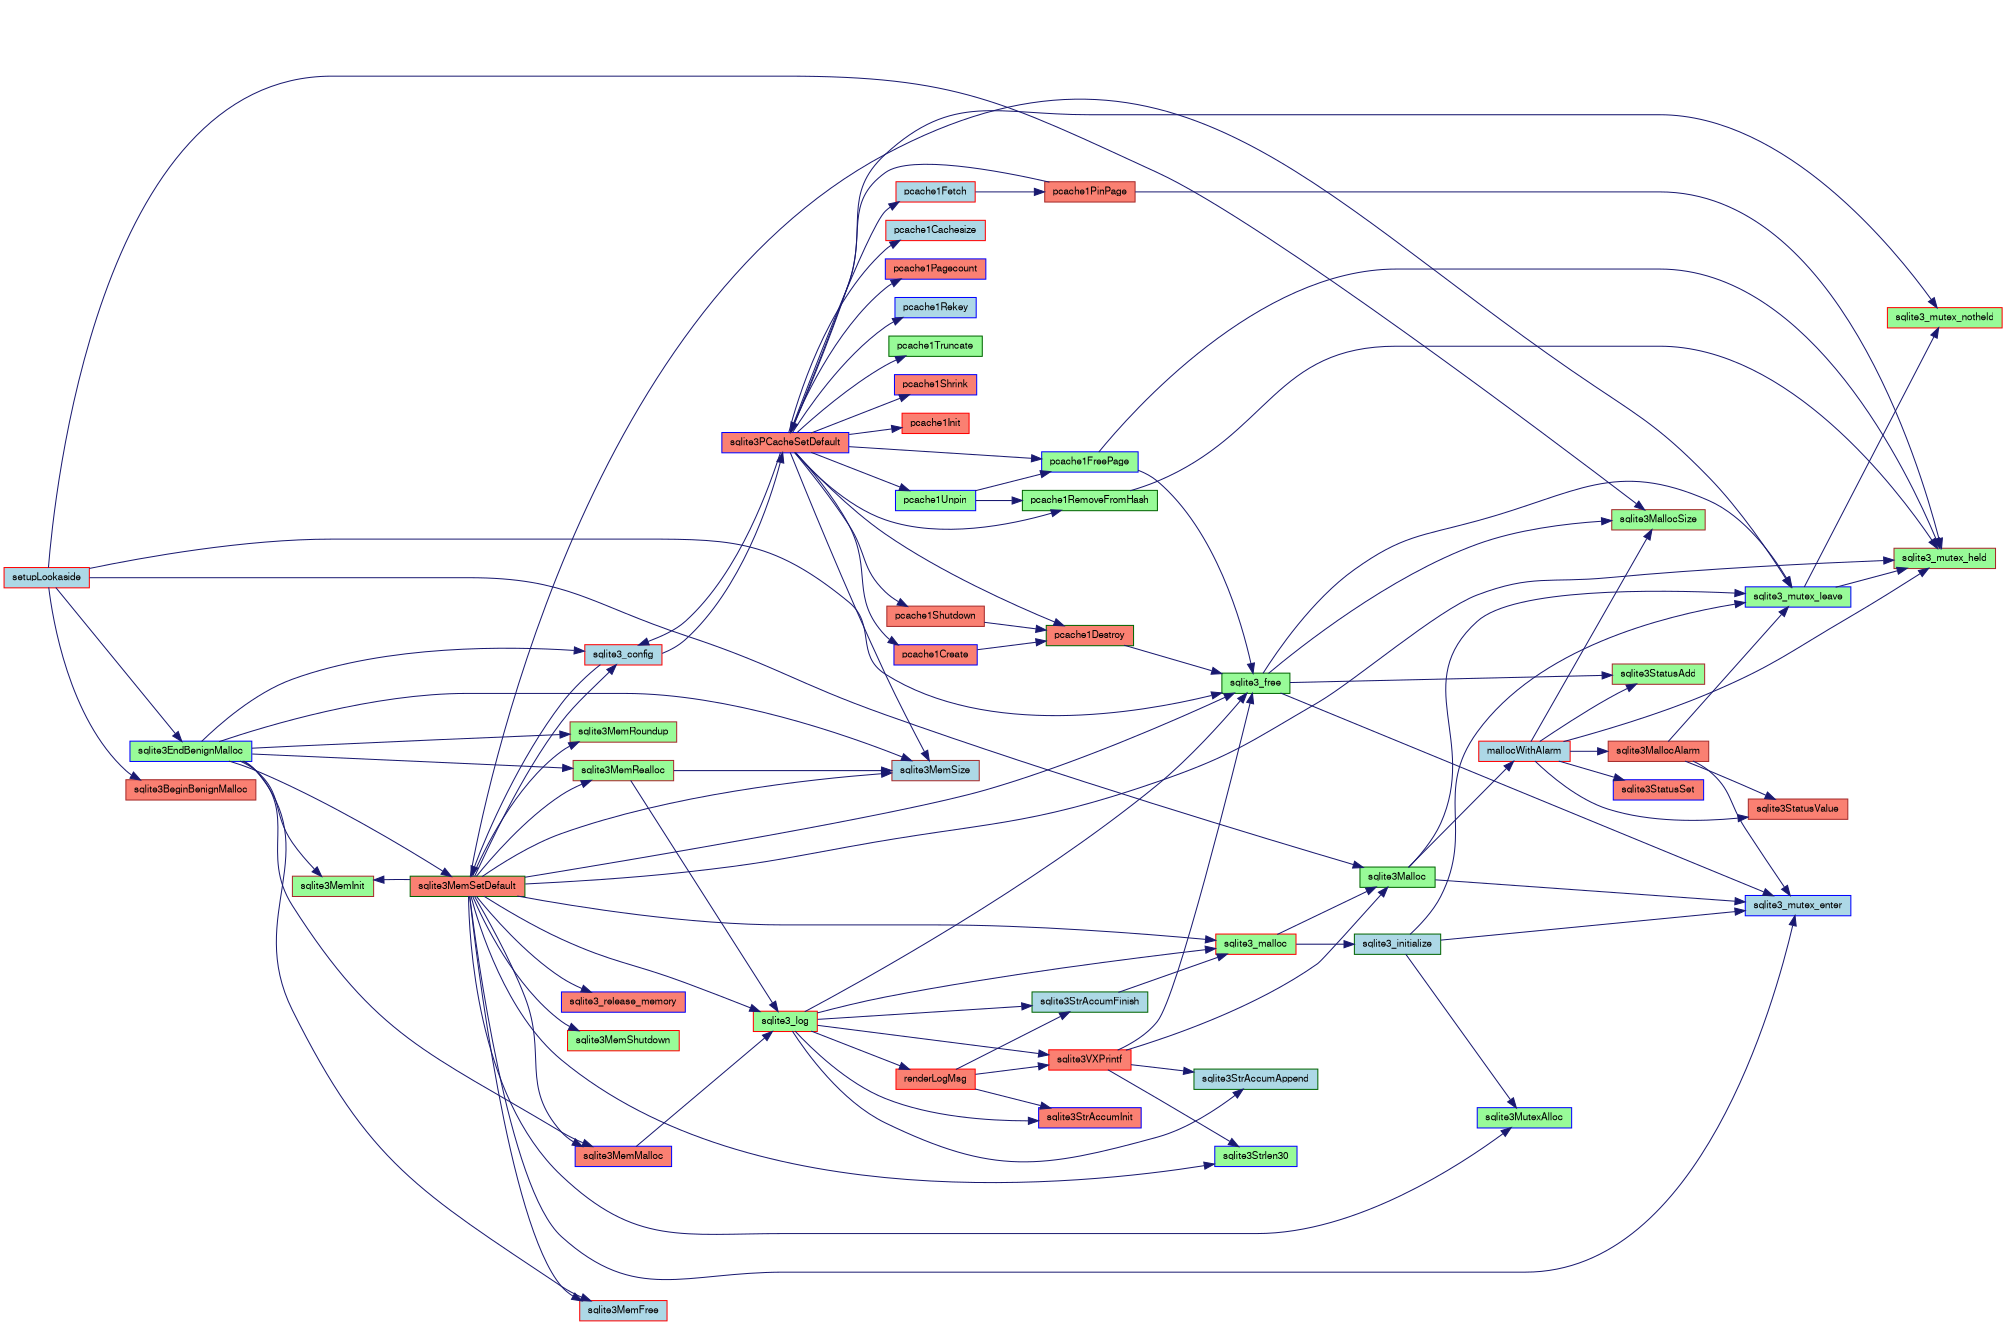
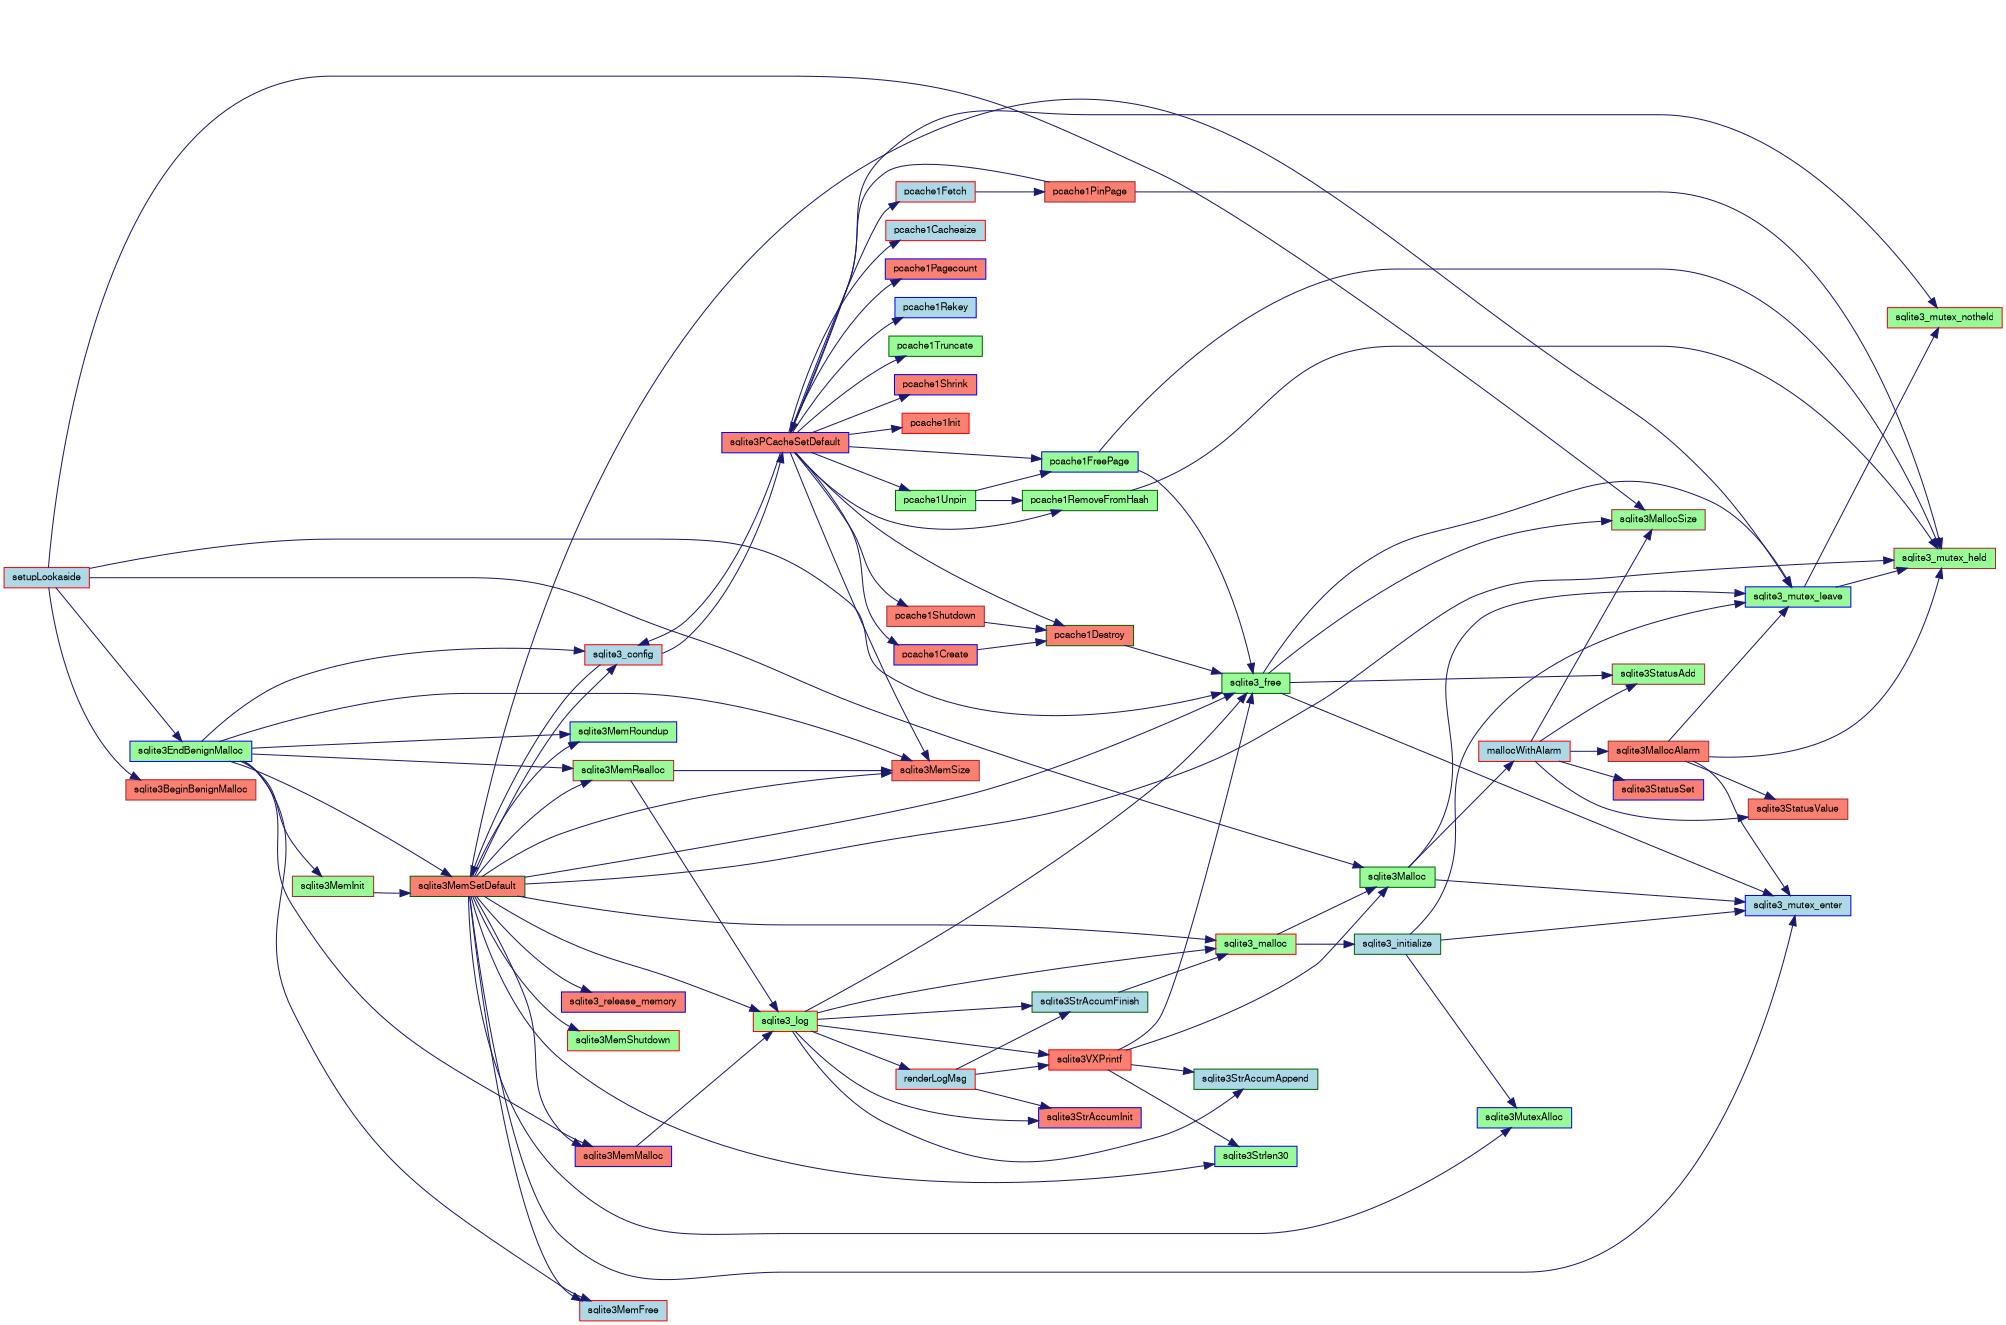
(936, 501) -> (936, 501)
(1750, 675) -> (1862, 718)
(623, 732) -> (623, 732)
(936, 771) -> (936, 771)
(397, 879) -> (387, 893)
(936, 1079) -> (936, 1079)
